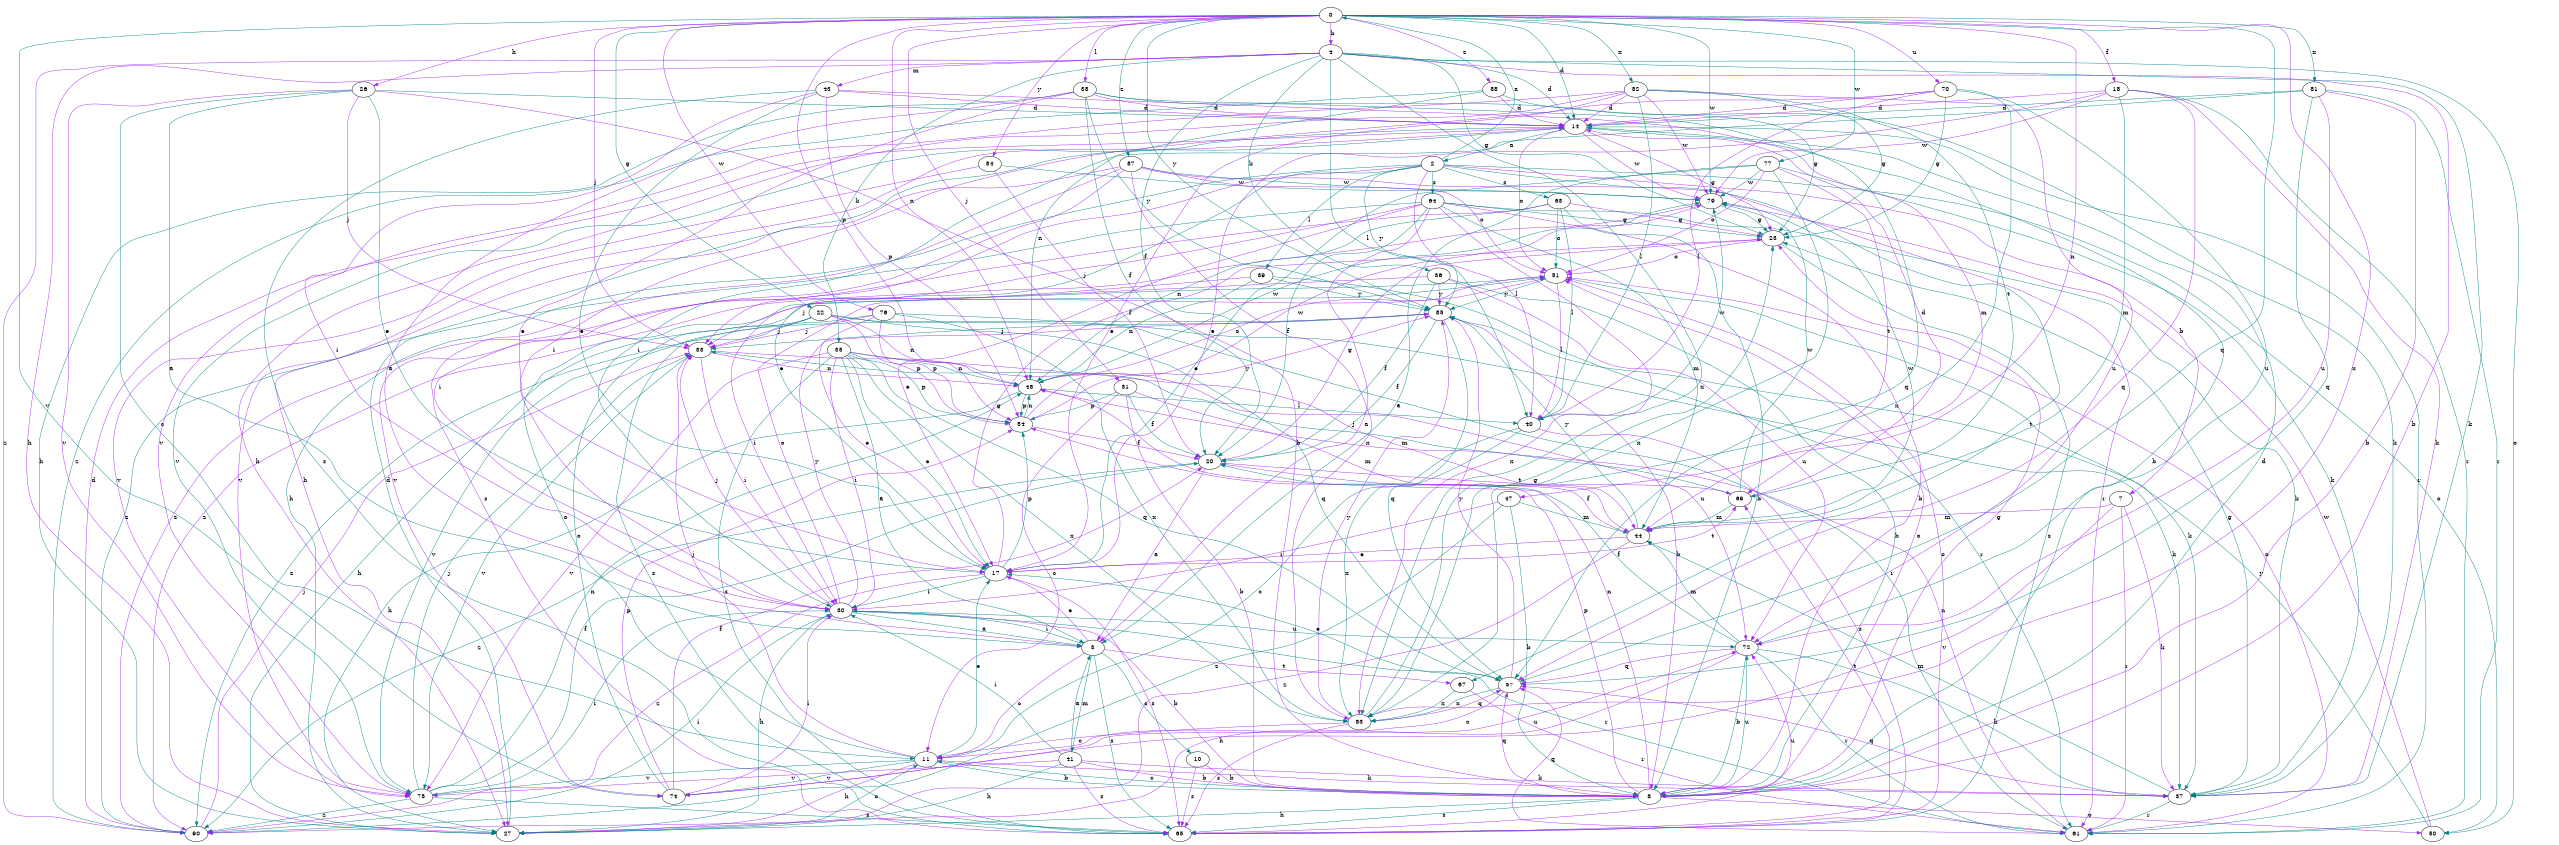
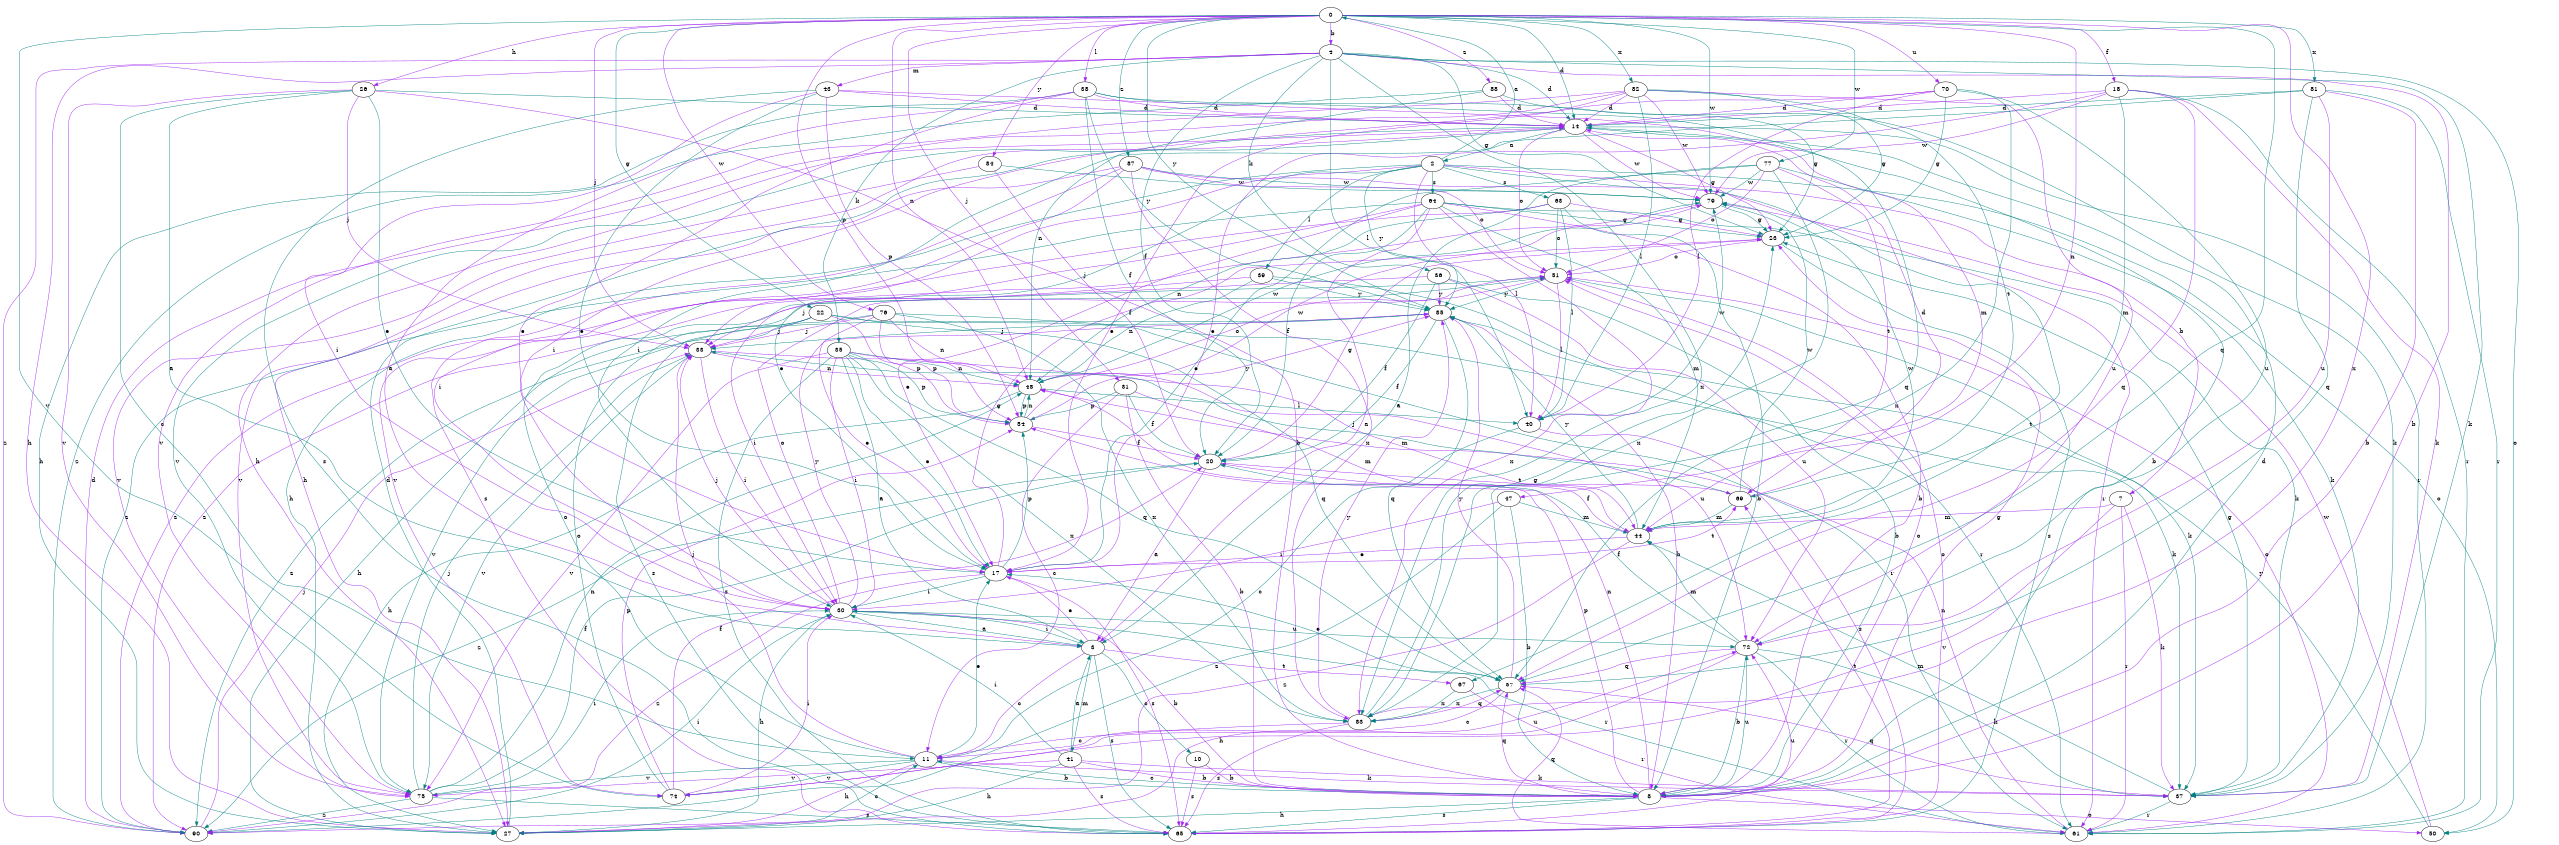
(905, 355) -> (935, 355)
(1354, 520) -> none
